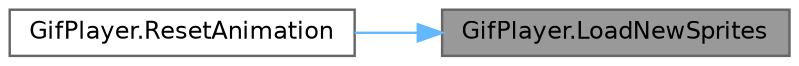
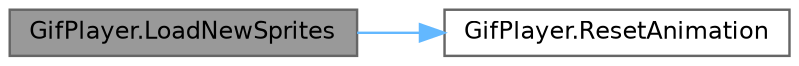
(386, 33) -> (388, 33)
